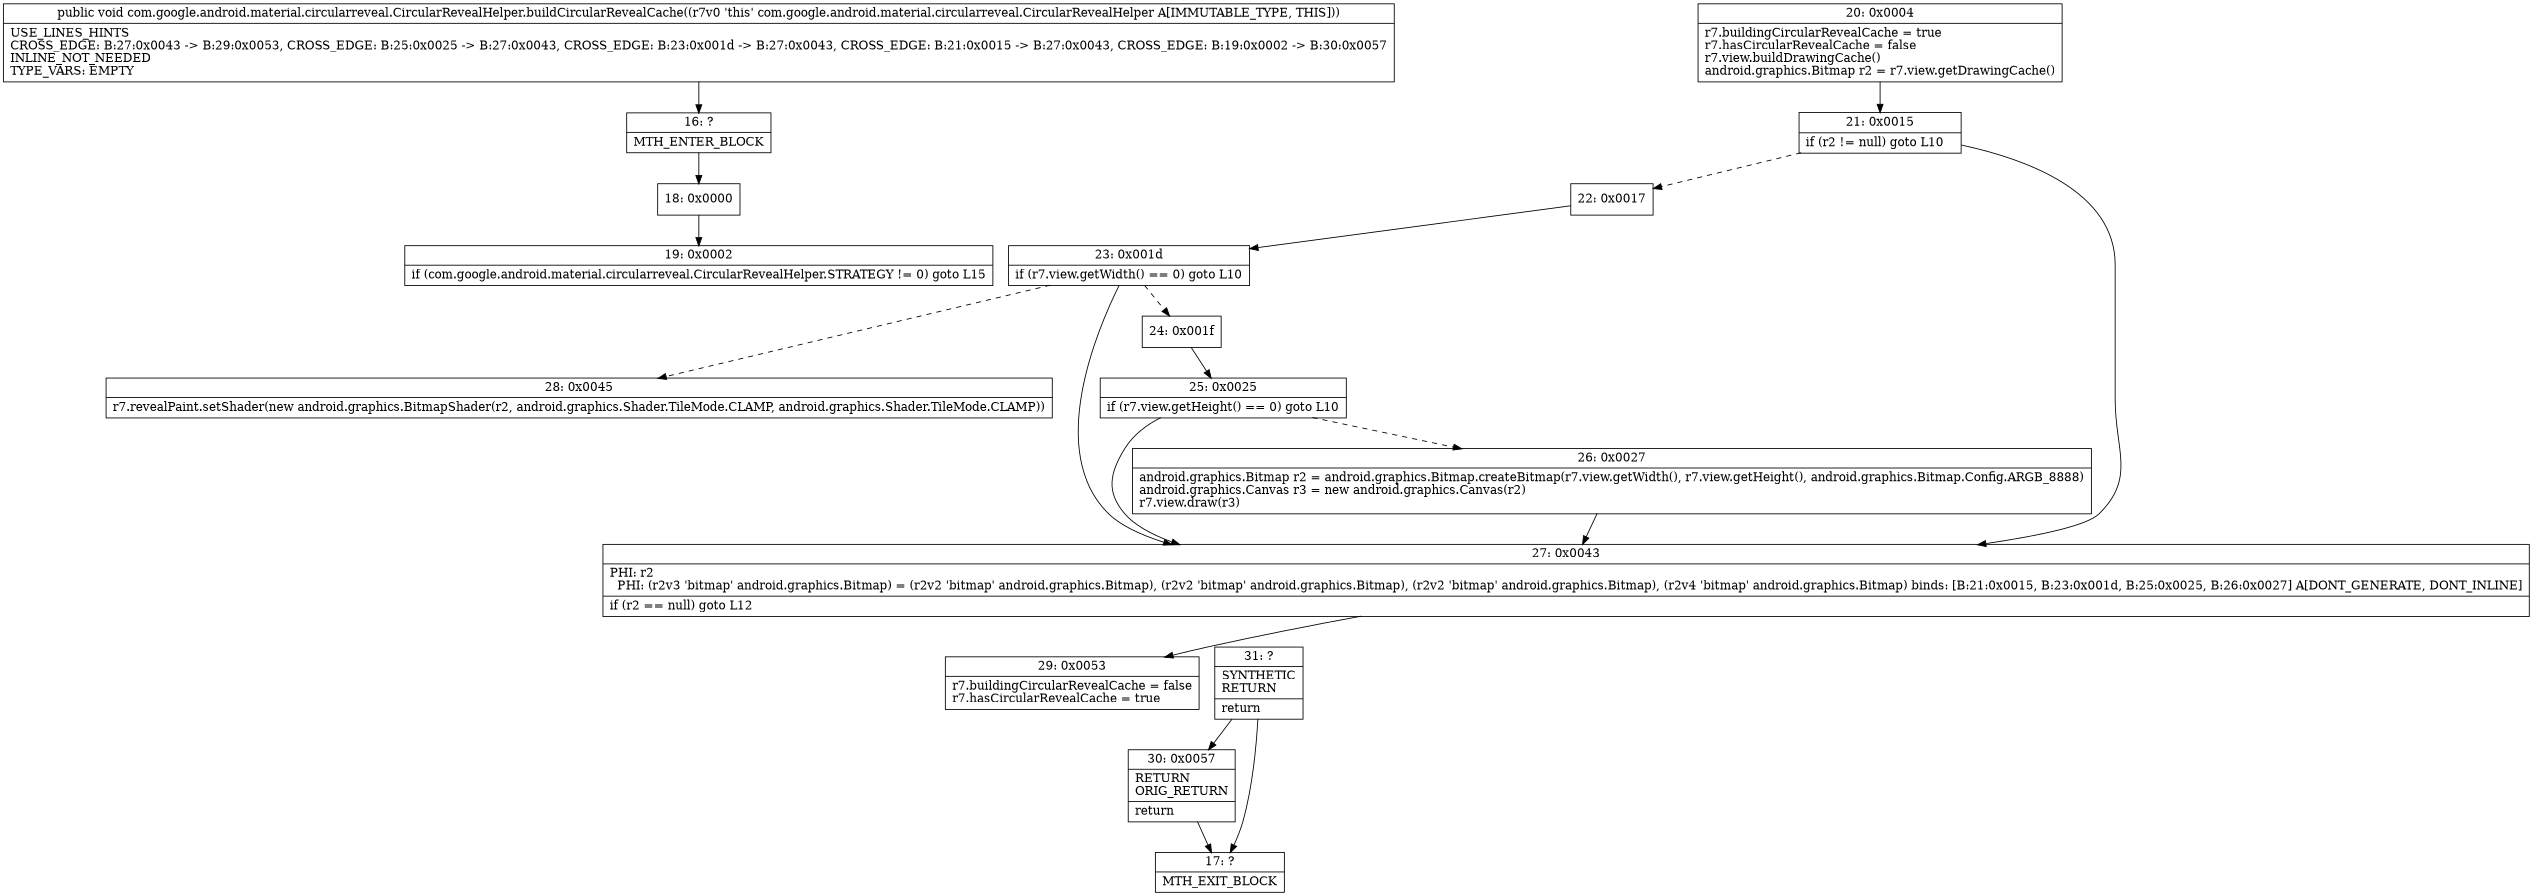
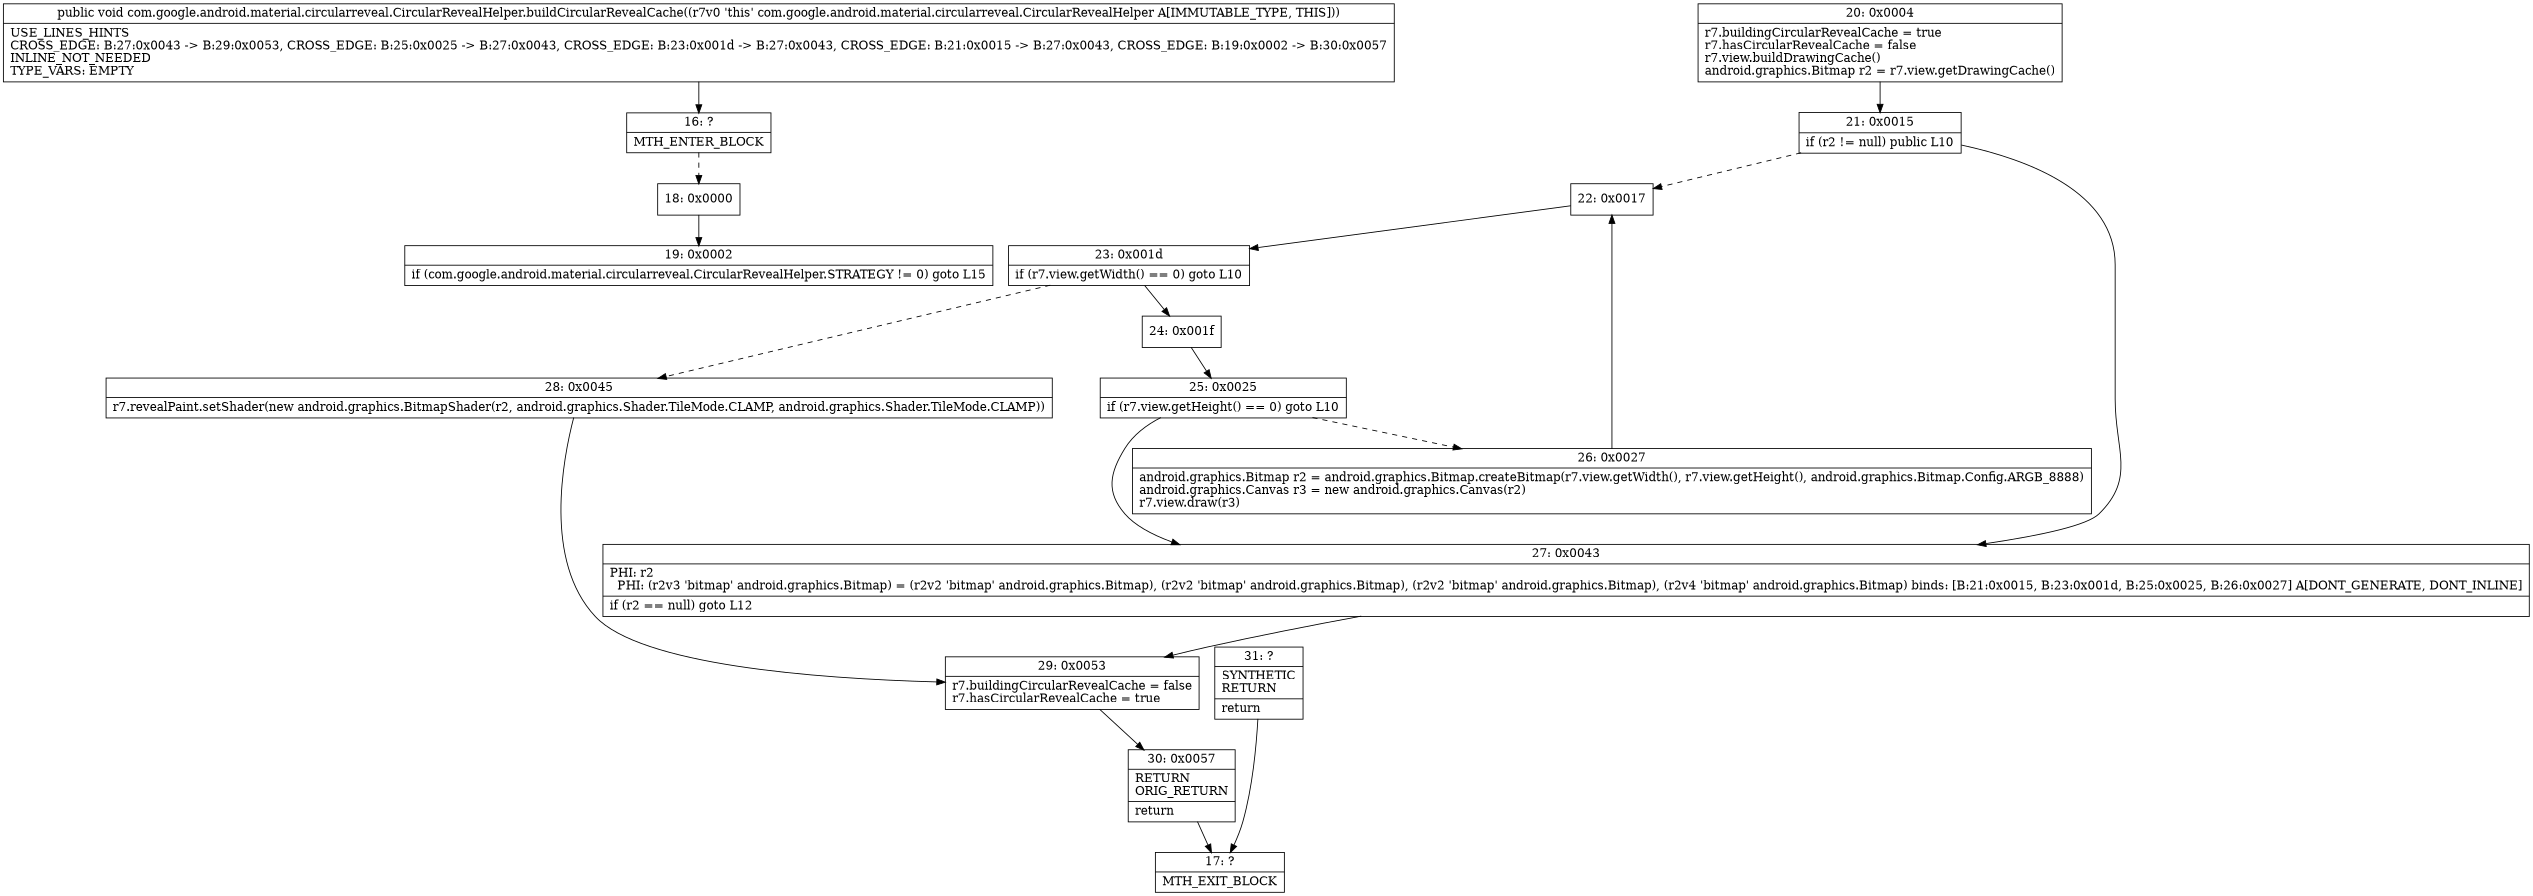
(1875, 143) -> (1880, 143)
(699, 164) -> (699, 164)
(1154, 297) -> (1154, 297)
(1079, 431) -> none
(1592, 525) -> (1612, 336)
none -> (659, 649)
(1223, 731) -> (1119, 727)
